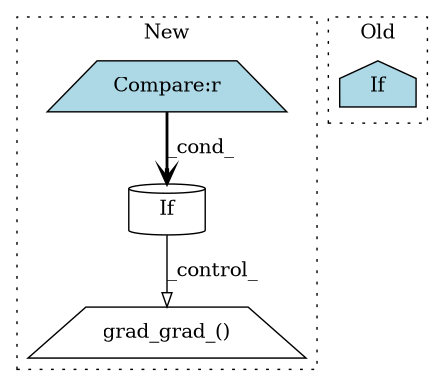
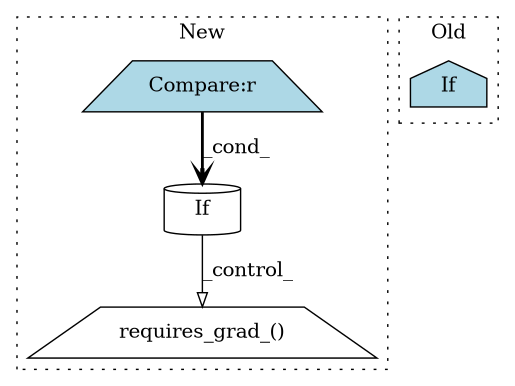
(167, 333) -> (202, 333)
